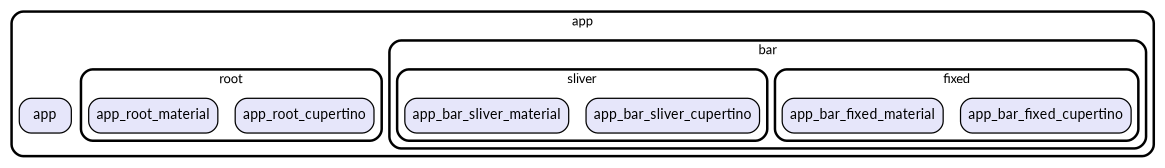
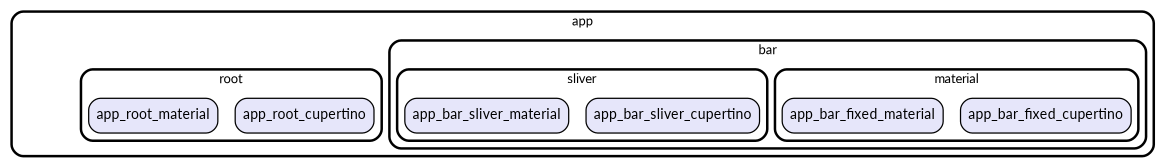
(957, 80) -> (957, 80)
(45, 116) -> none
